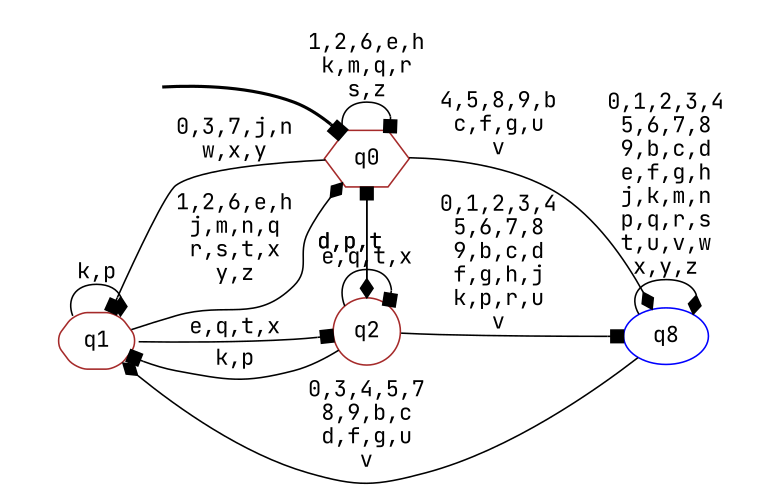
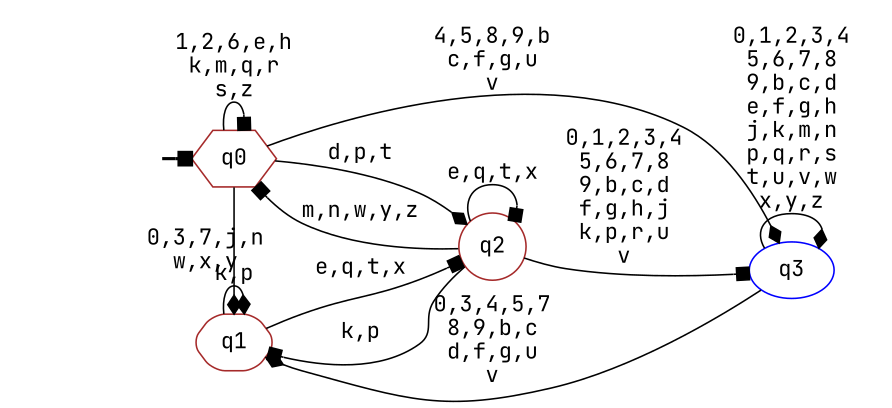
(187, 179) -> (234, 241)
(350, 242) -> (361, 211)
(263, 305) -> none
(666, 336) -> (792, 270)
